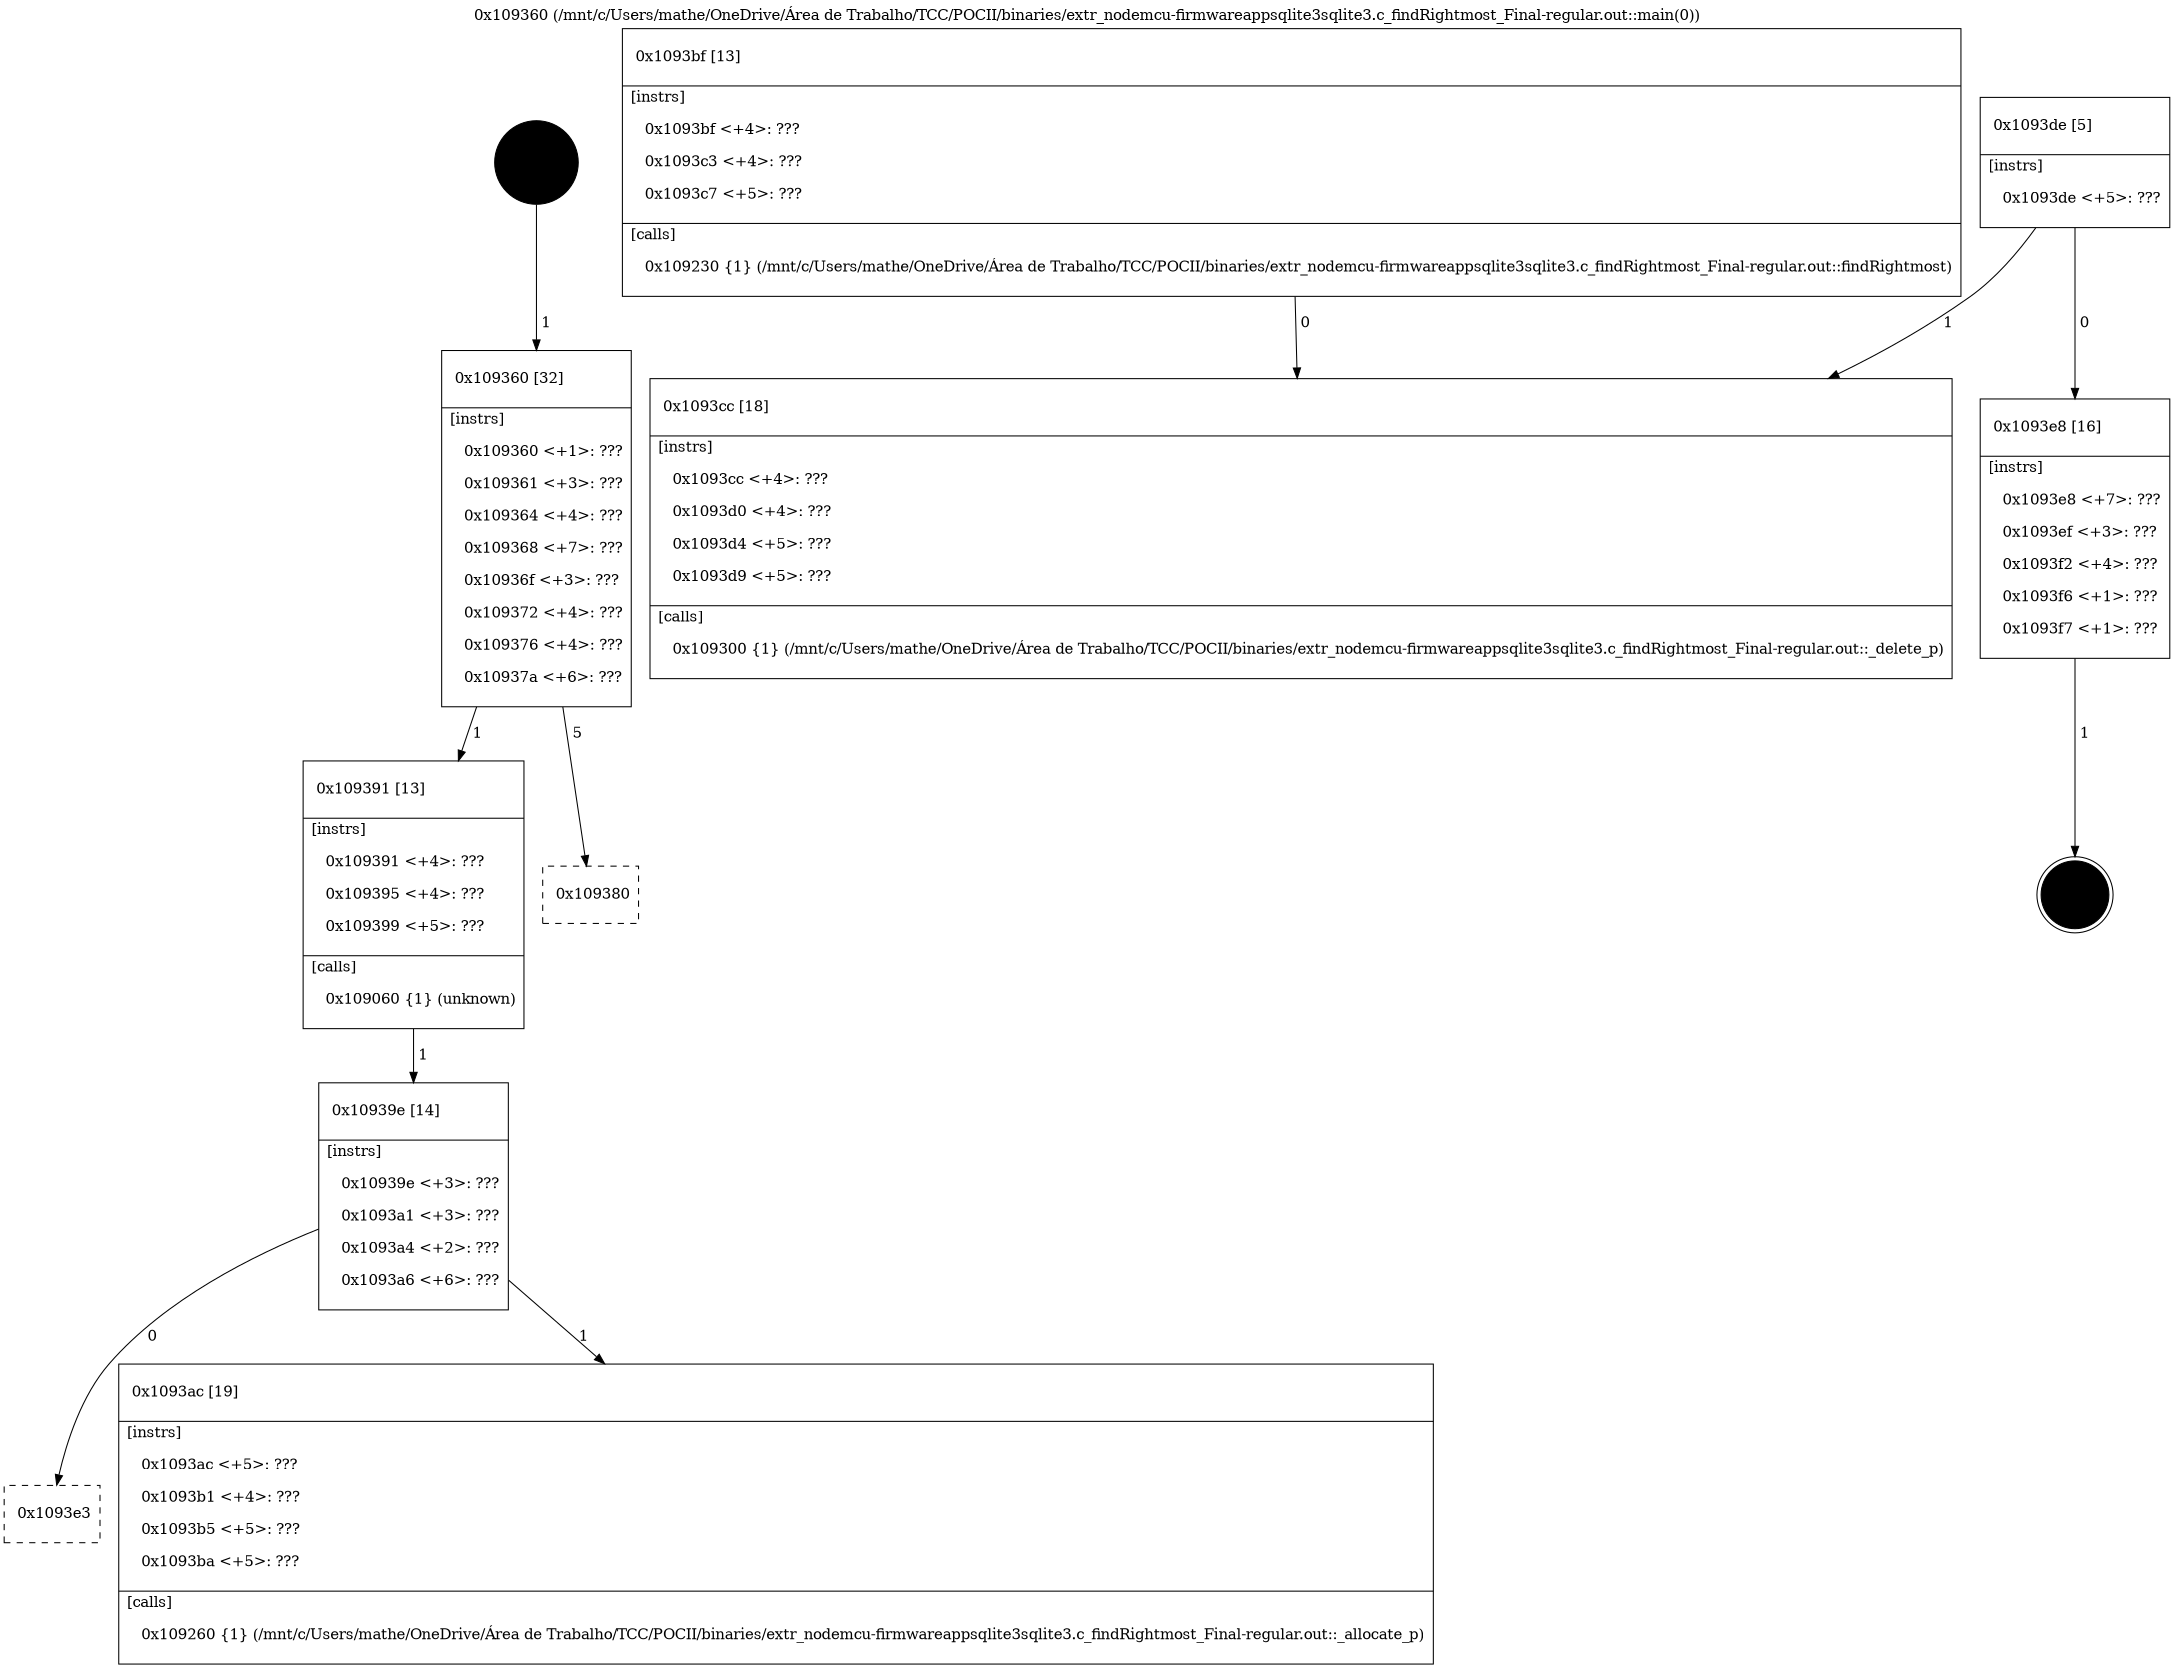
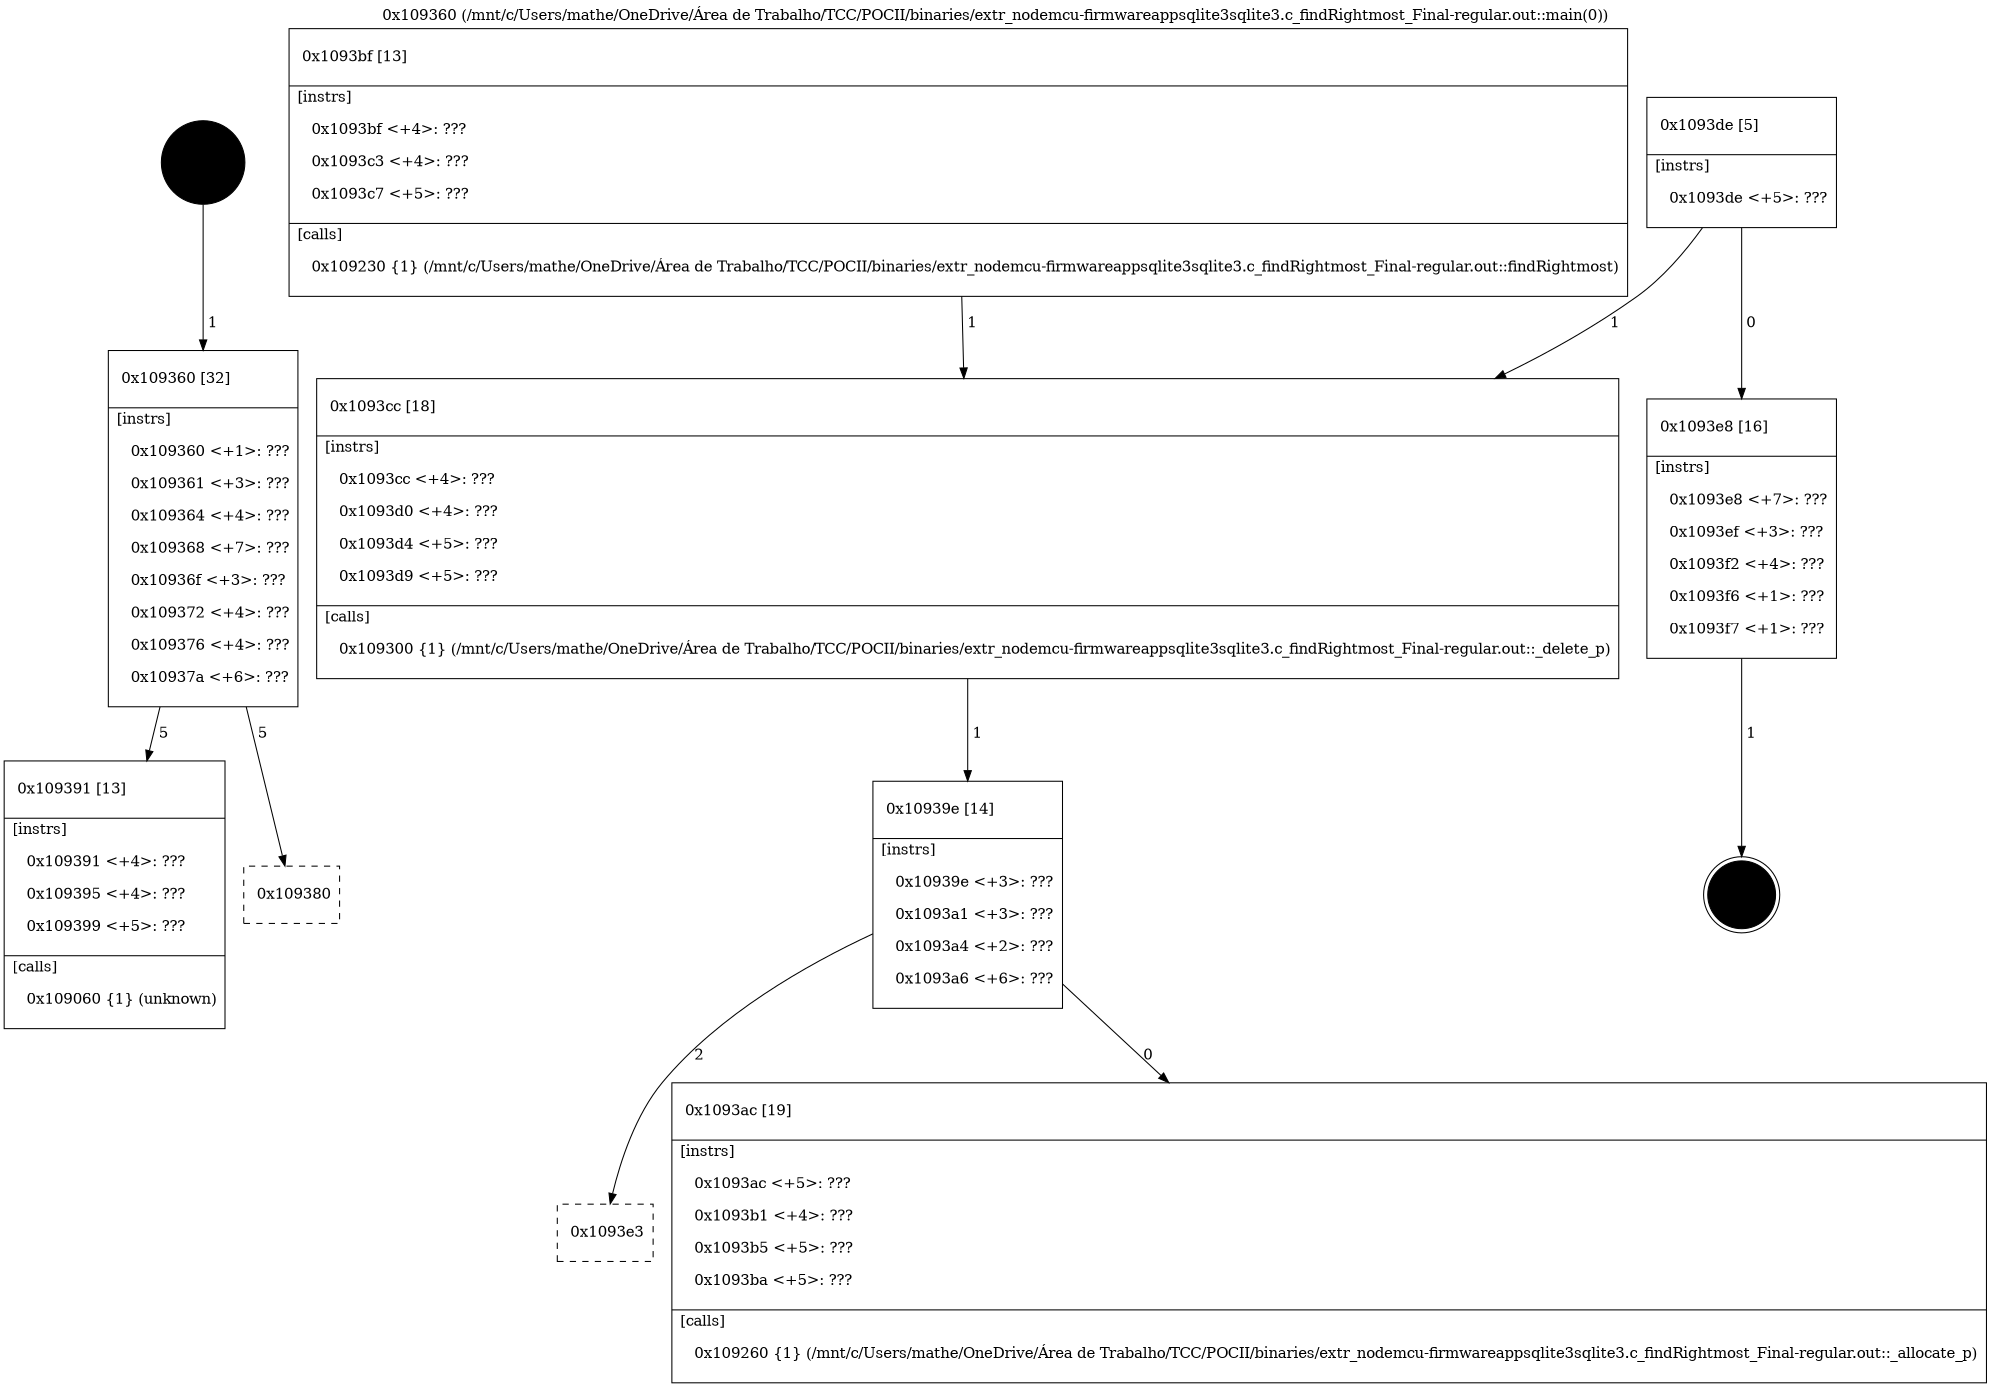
(1303, 323) -> (970, 323)
(475, 734) -> (161, 734)
(414, 1050) -> (968, 725)
(150, 1337) -> (697, 1056)
(581, 1337) -> (1146, 1056)
